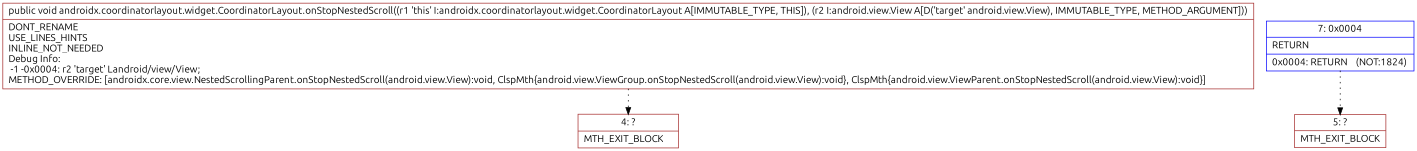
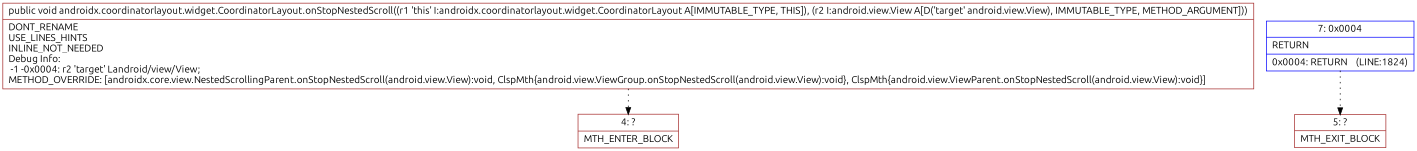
(1340, 62) -> (1340, 62)
(624, 139) -> (628, 139)
